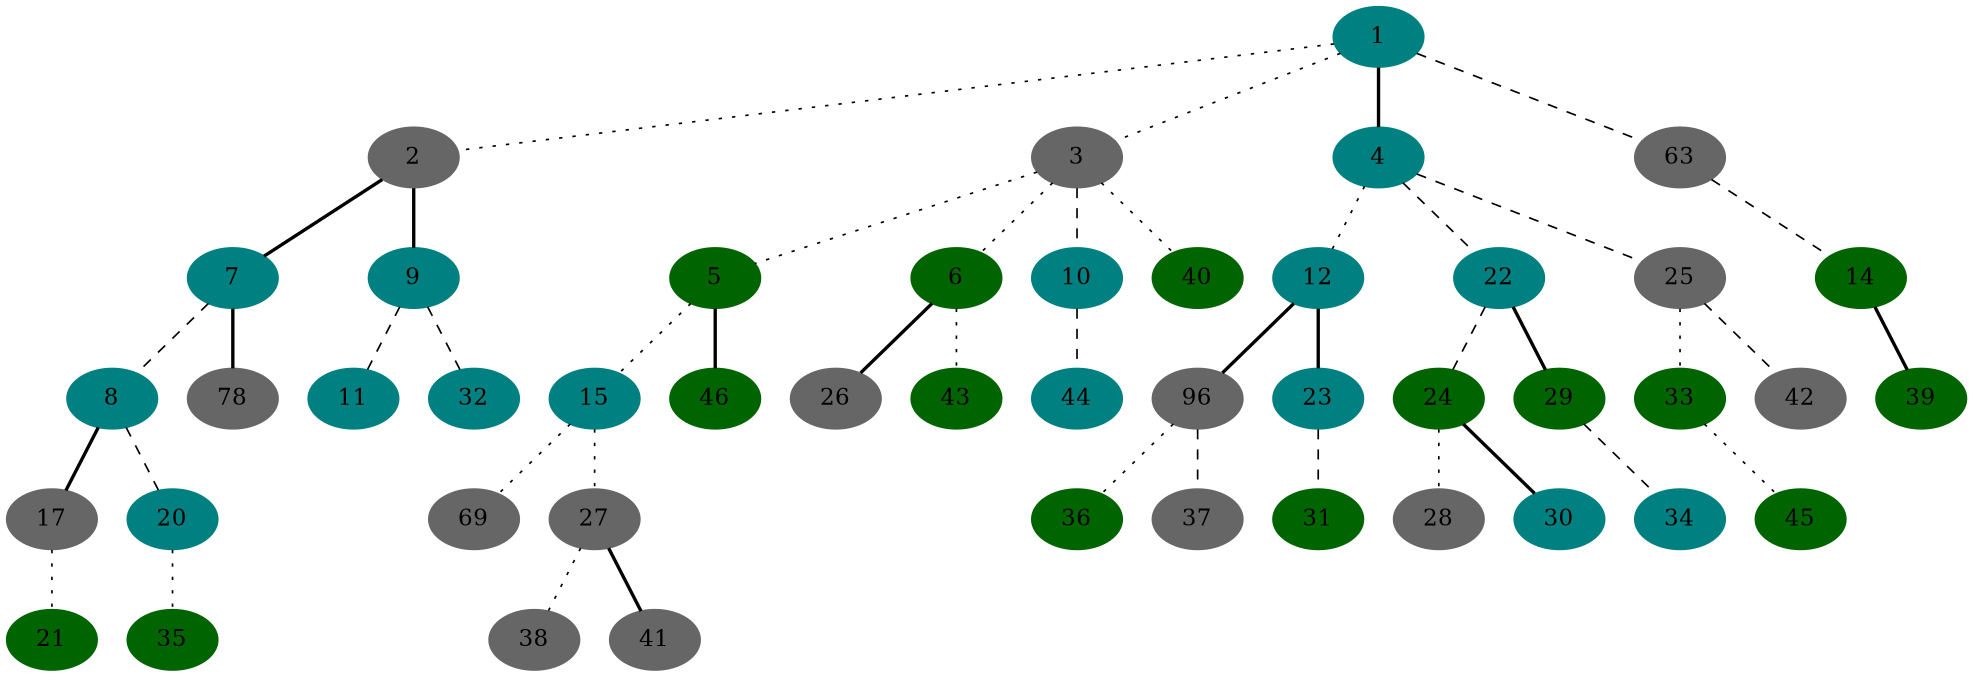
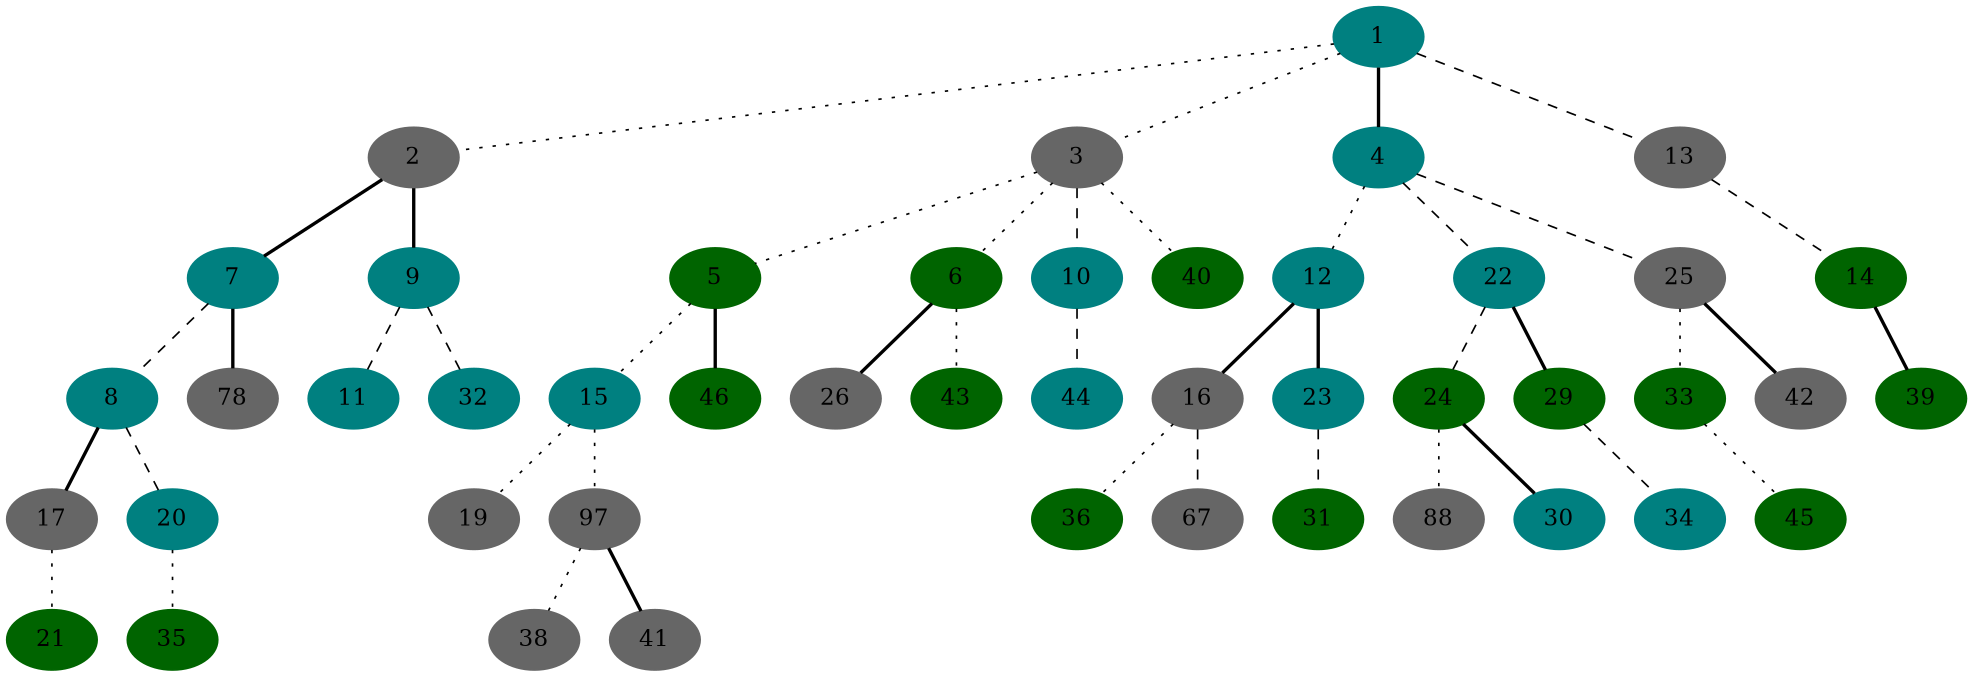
(1680, 157) -> (1680, 157)
(1740, 338) -> (1740, 338)
(1198, 399) -> (1198, 399)
(474, 519) -> (474, 519)
(595, 519) -> (595, 519)
(1198, 519) -> (1198, 519)
(1439, 519) -> (1439, 519)
